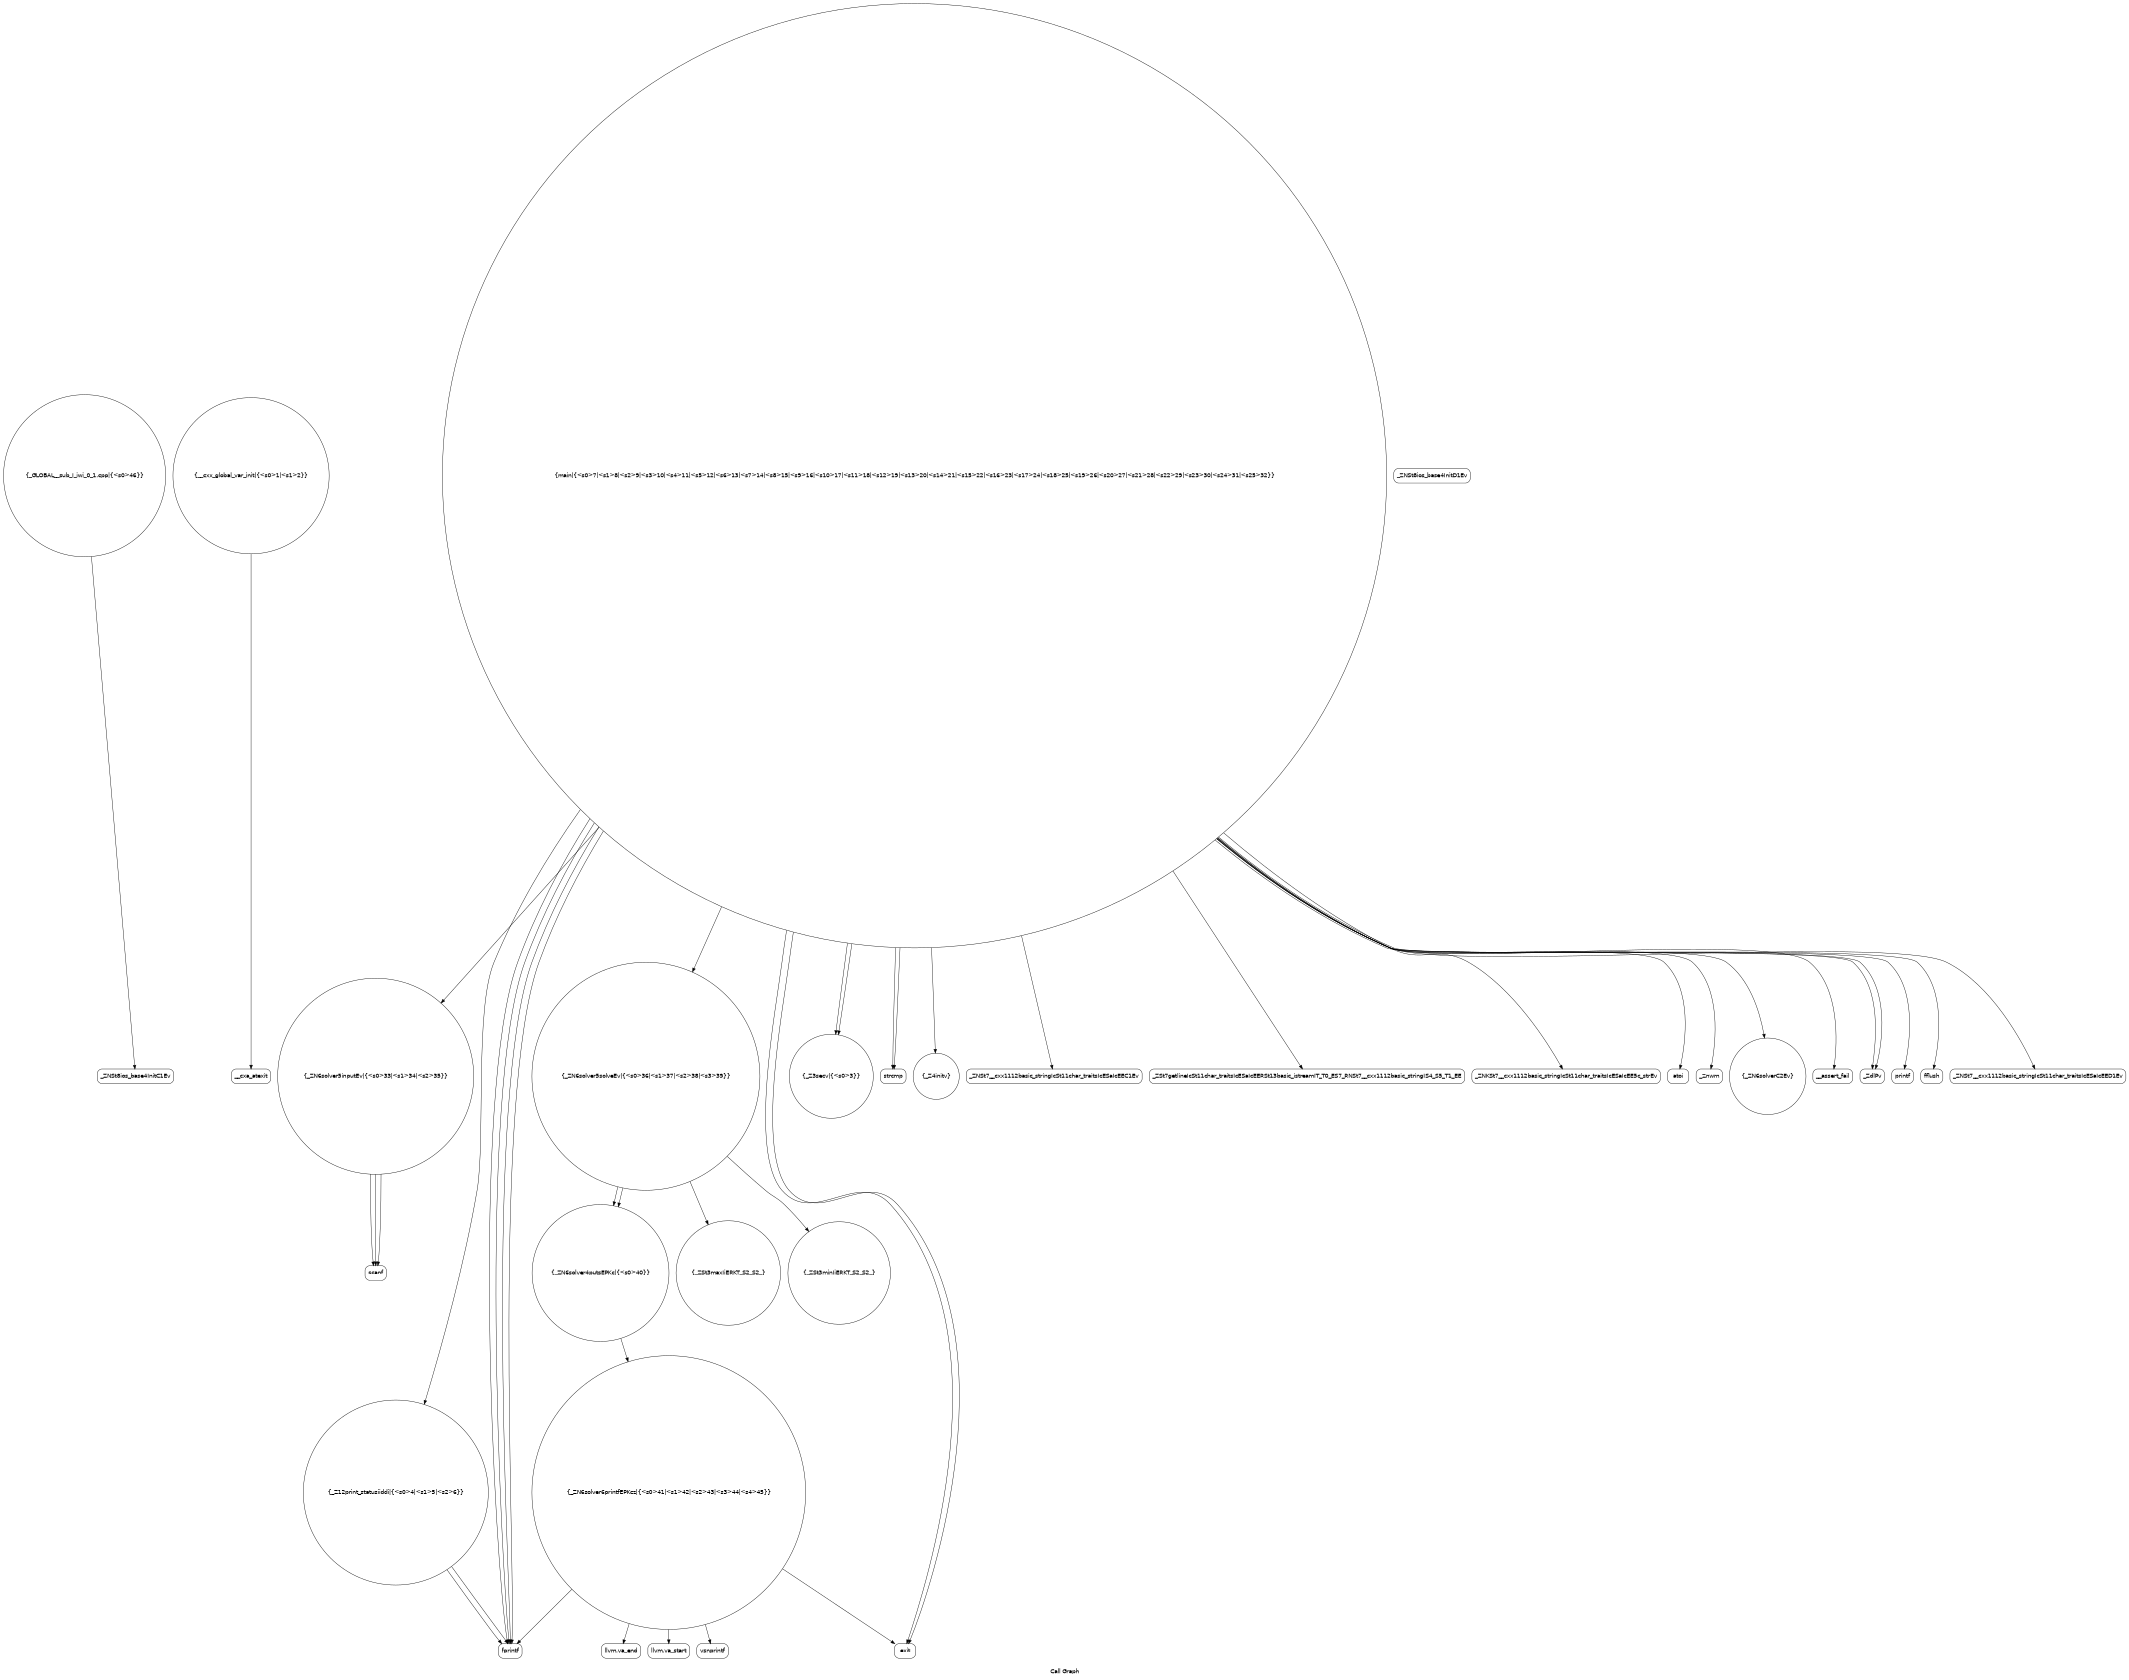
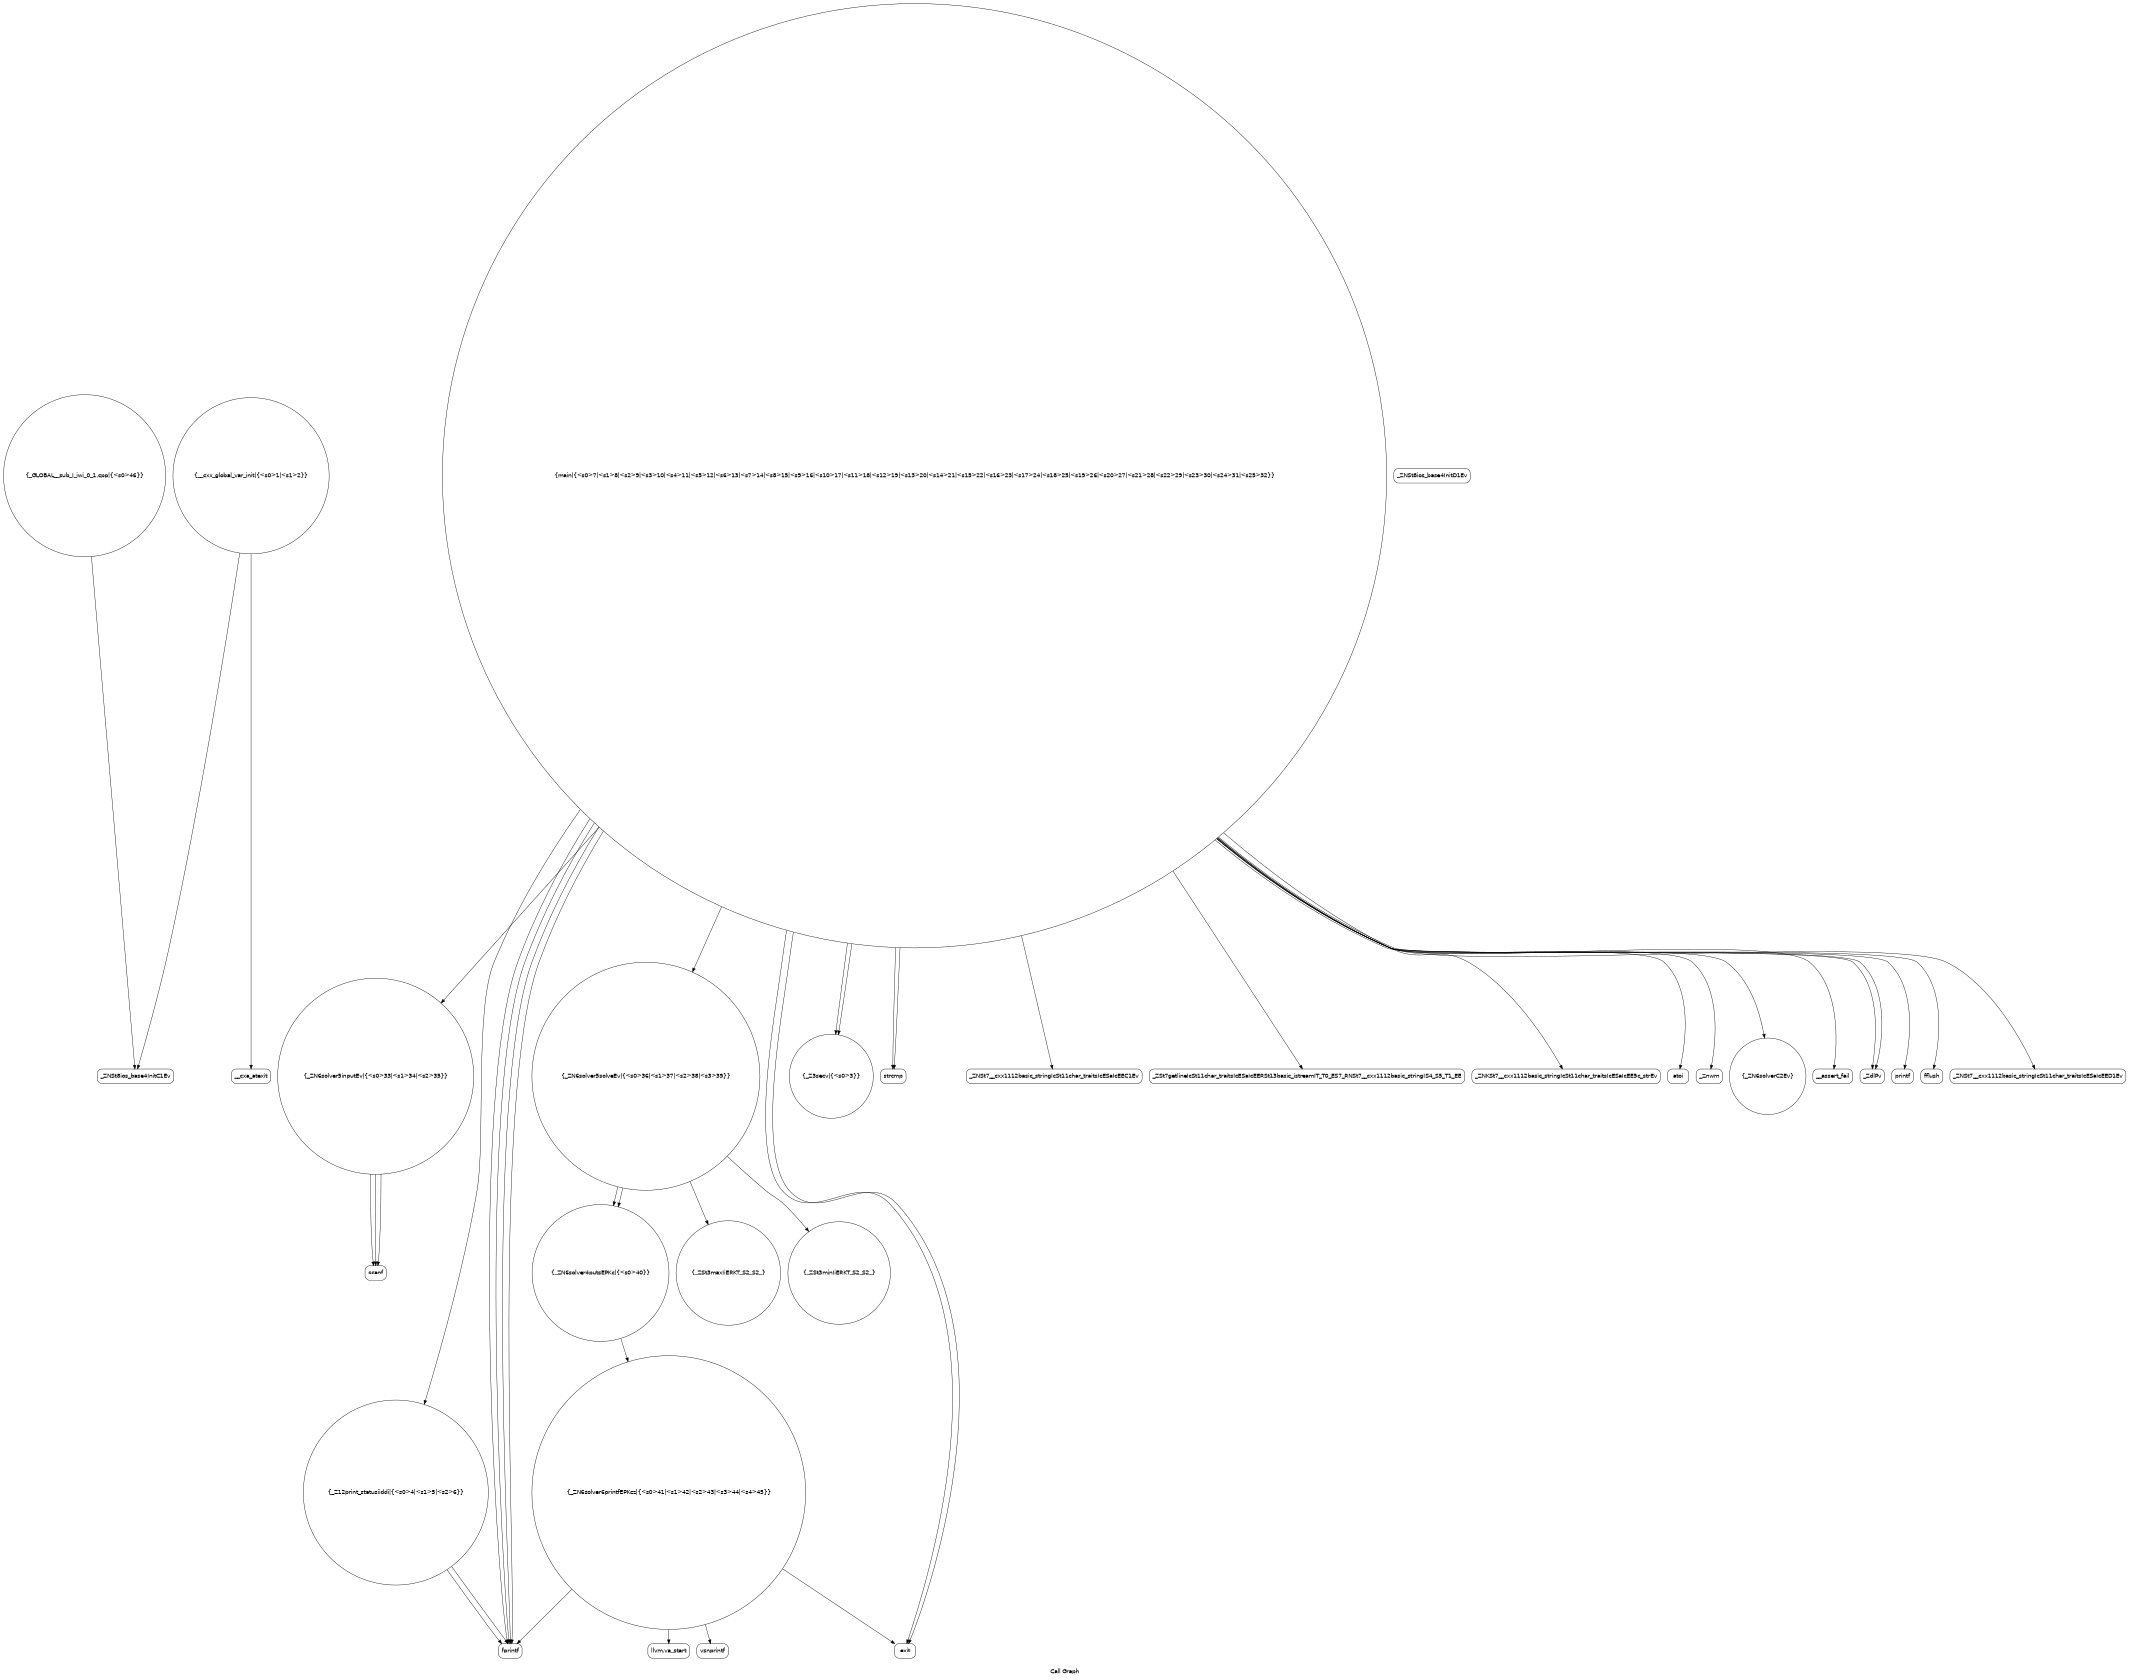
none -> (196, 811)
(936, 1076) -> none
(621, 1651) -> none
